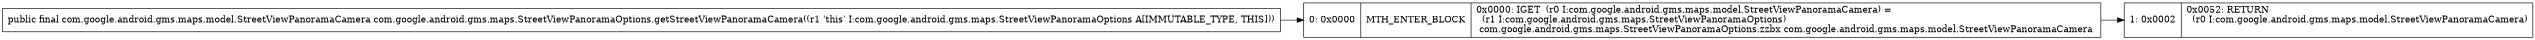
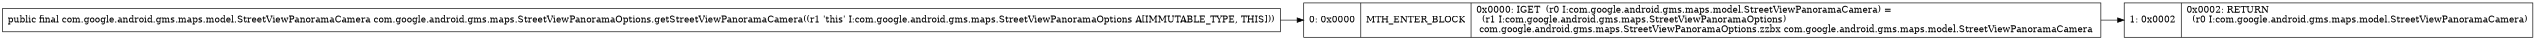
(2231, 10) -> (2231, 10)
